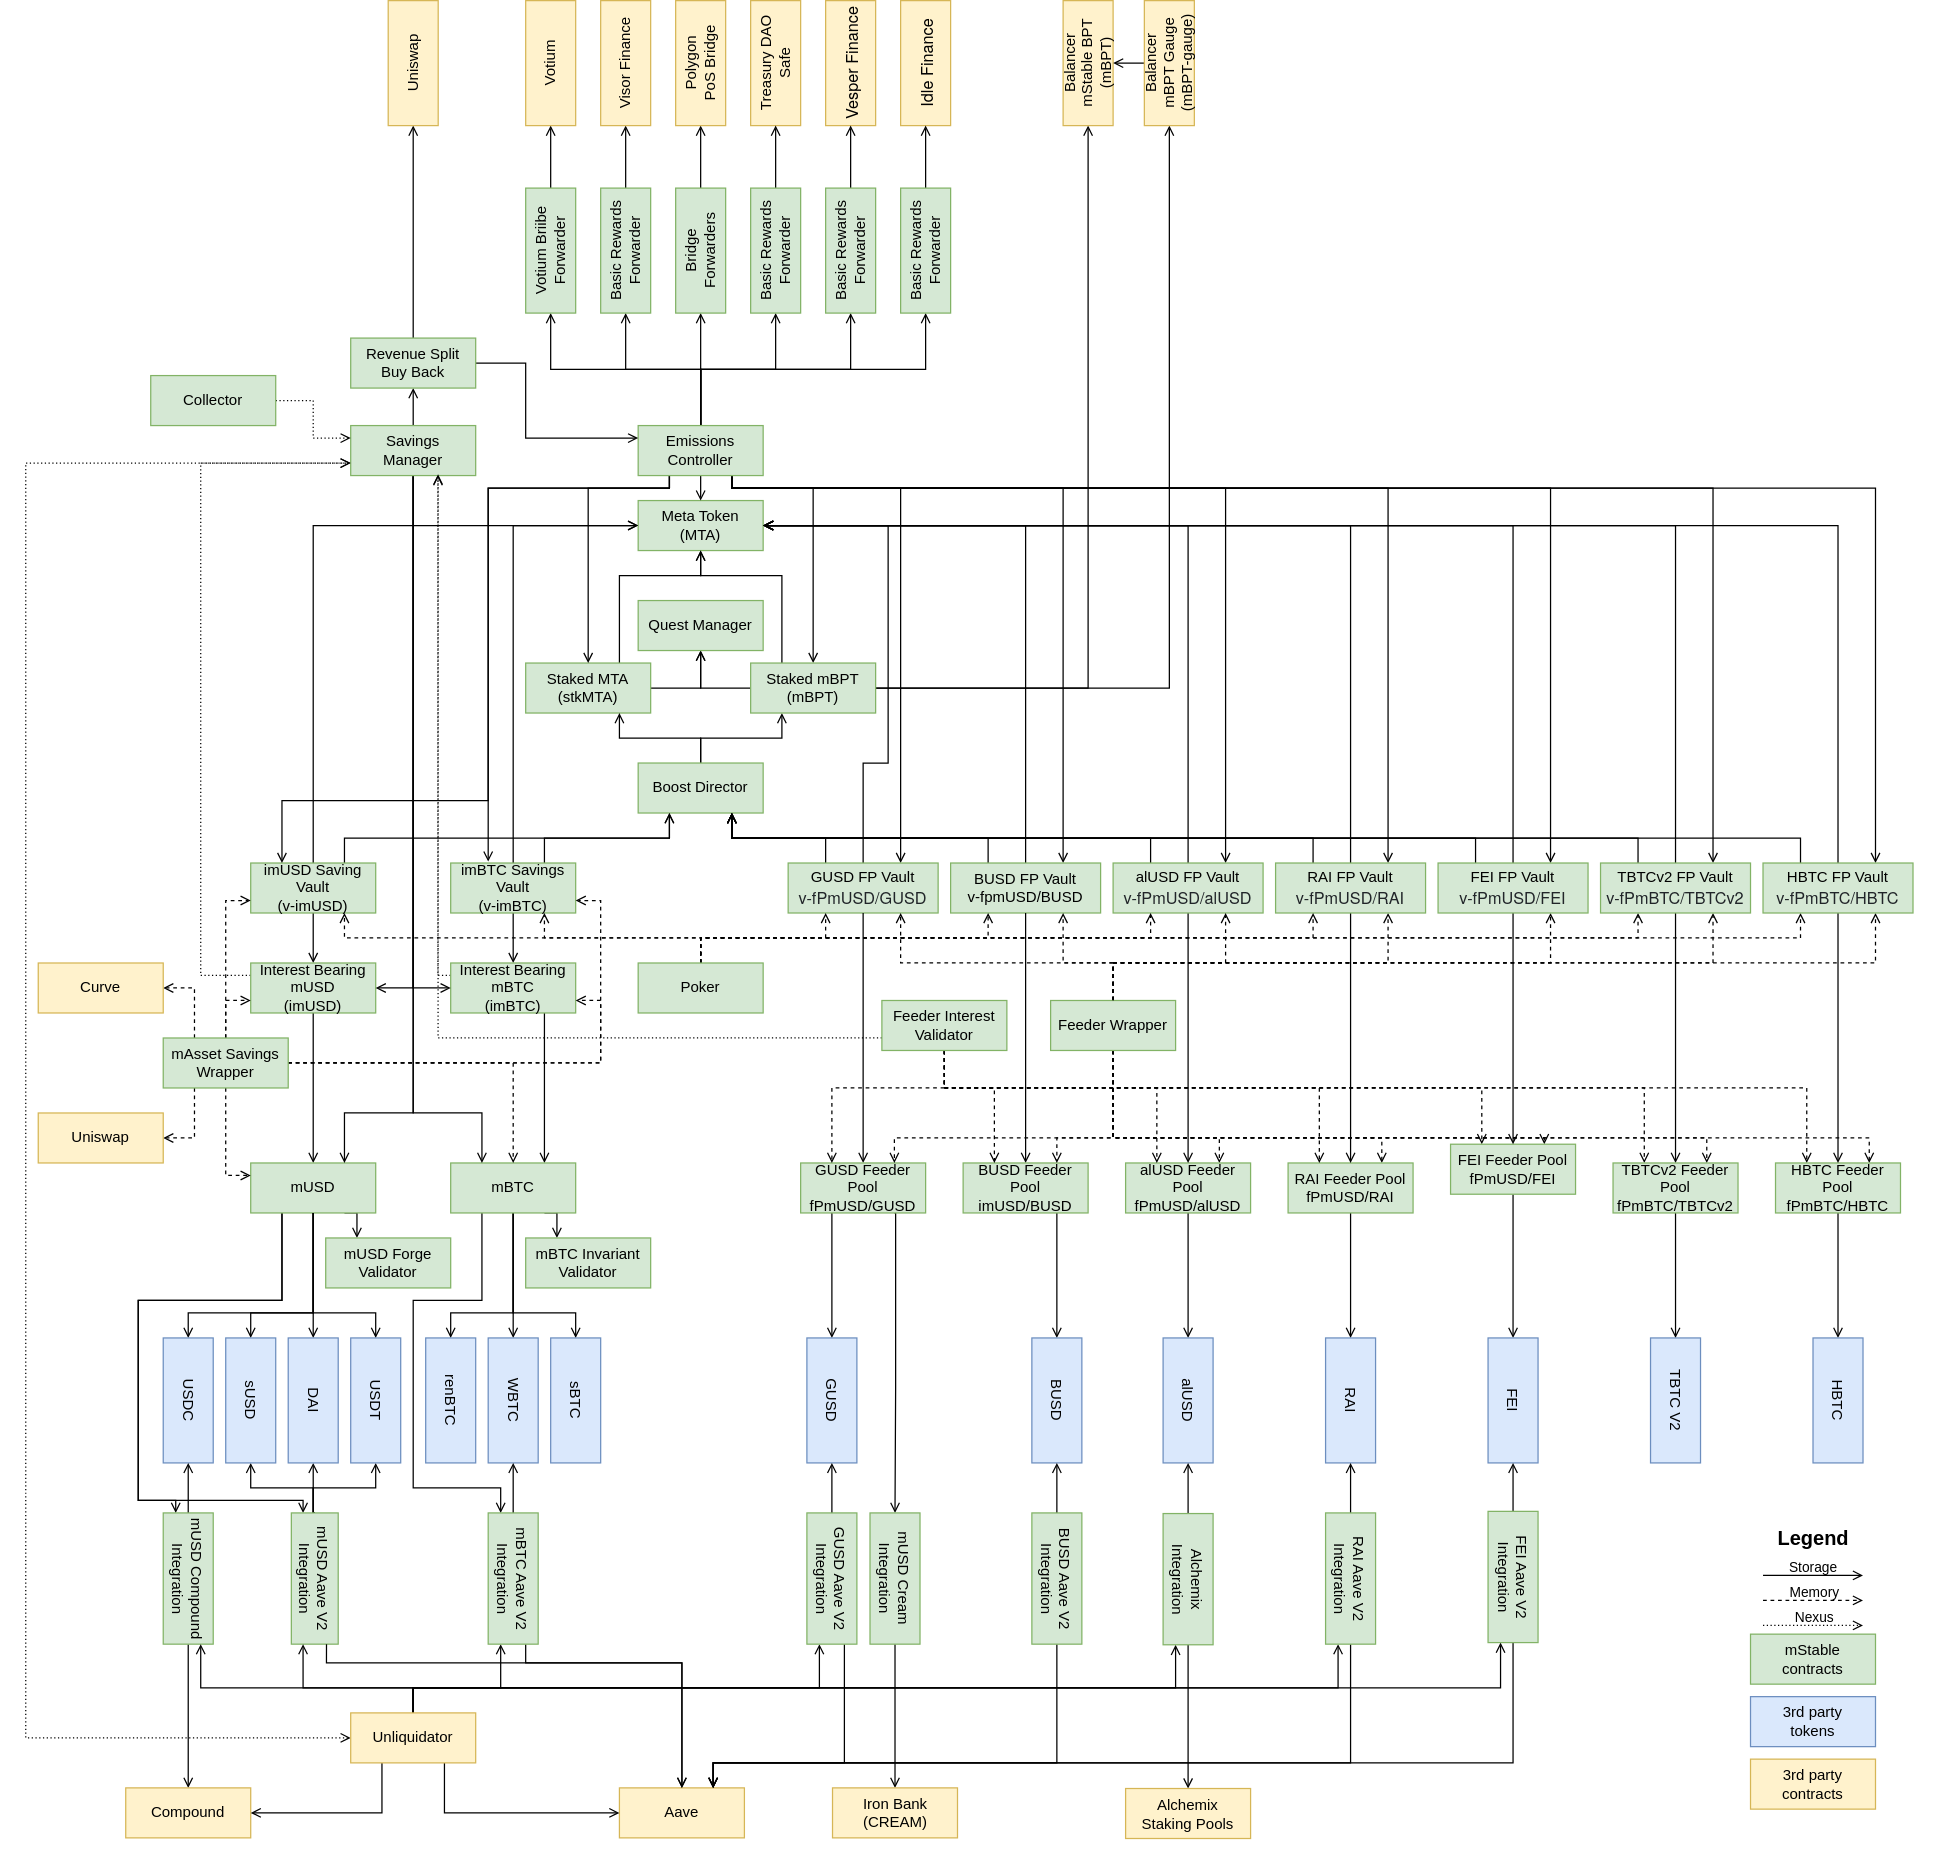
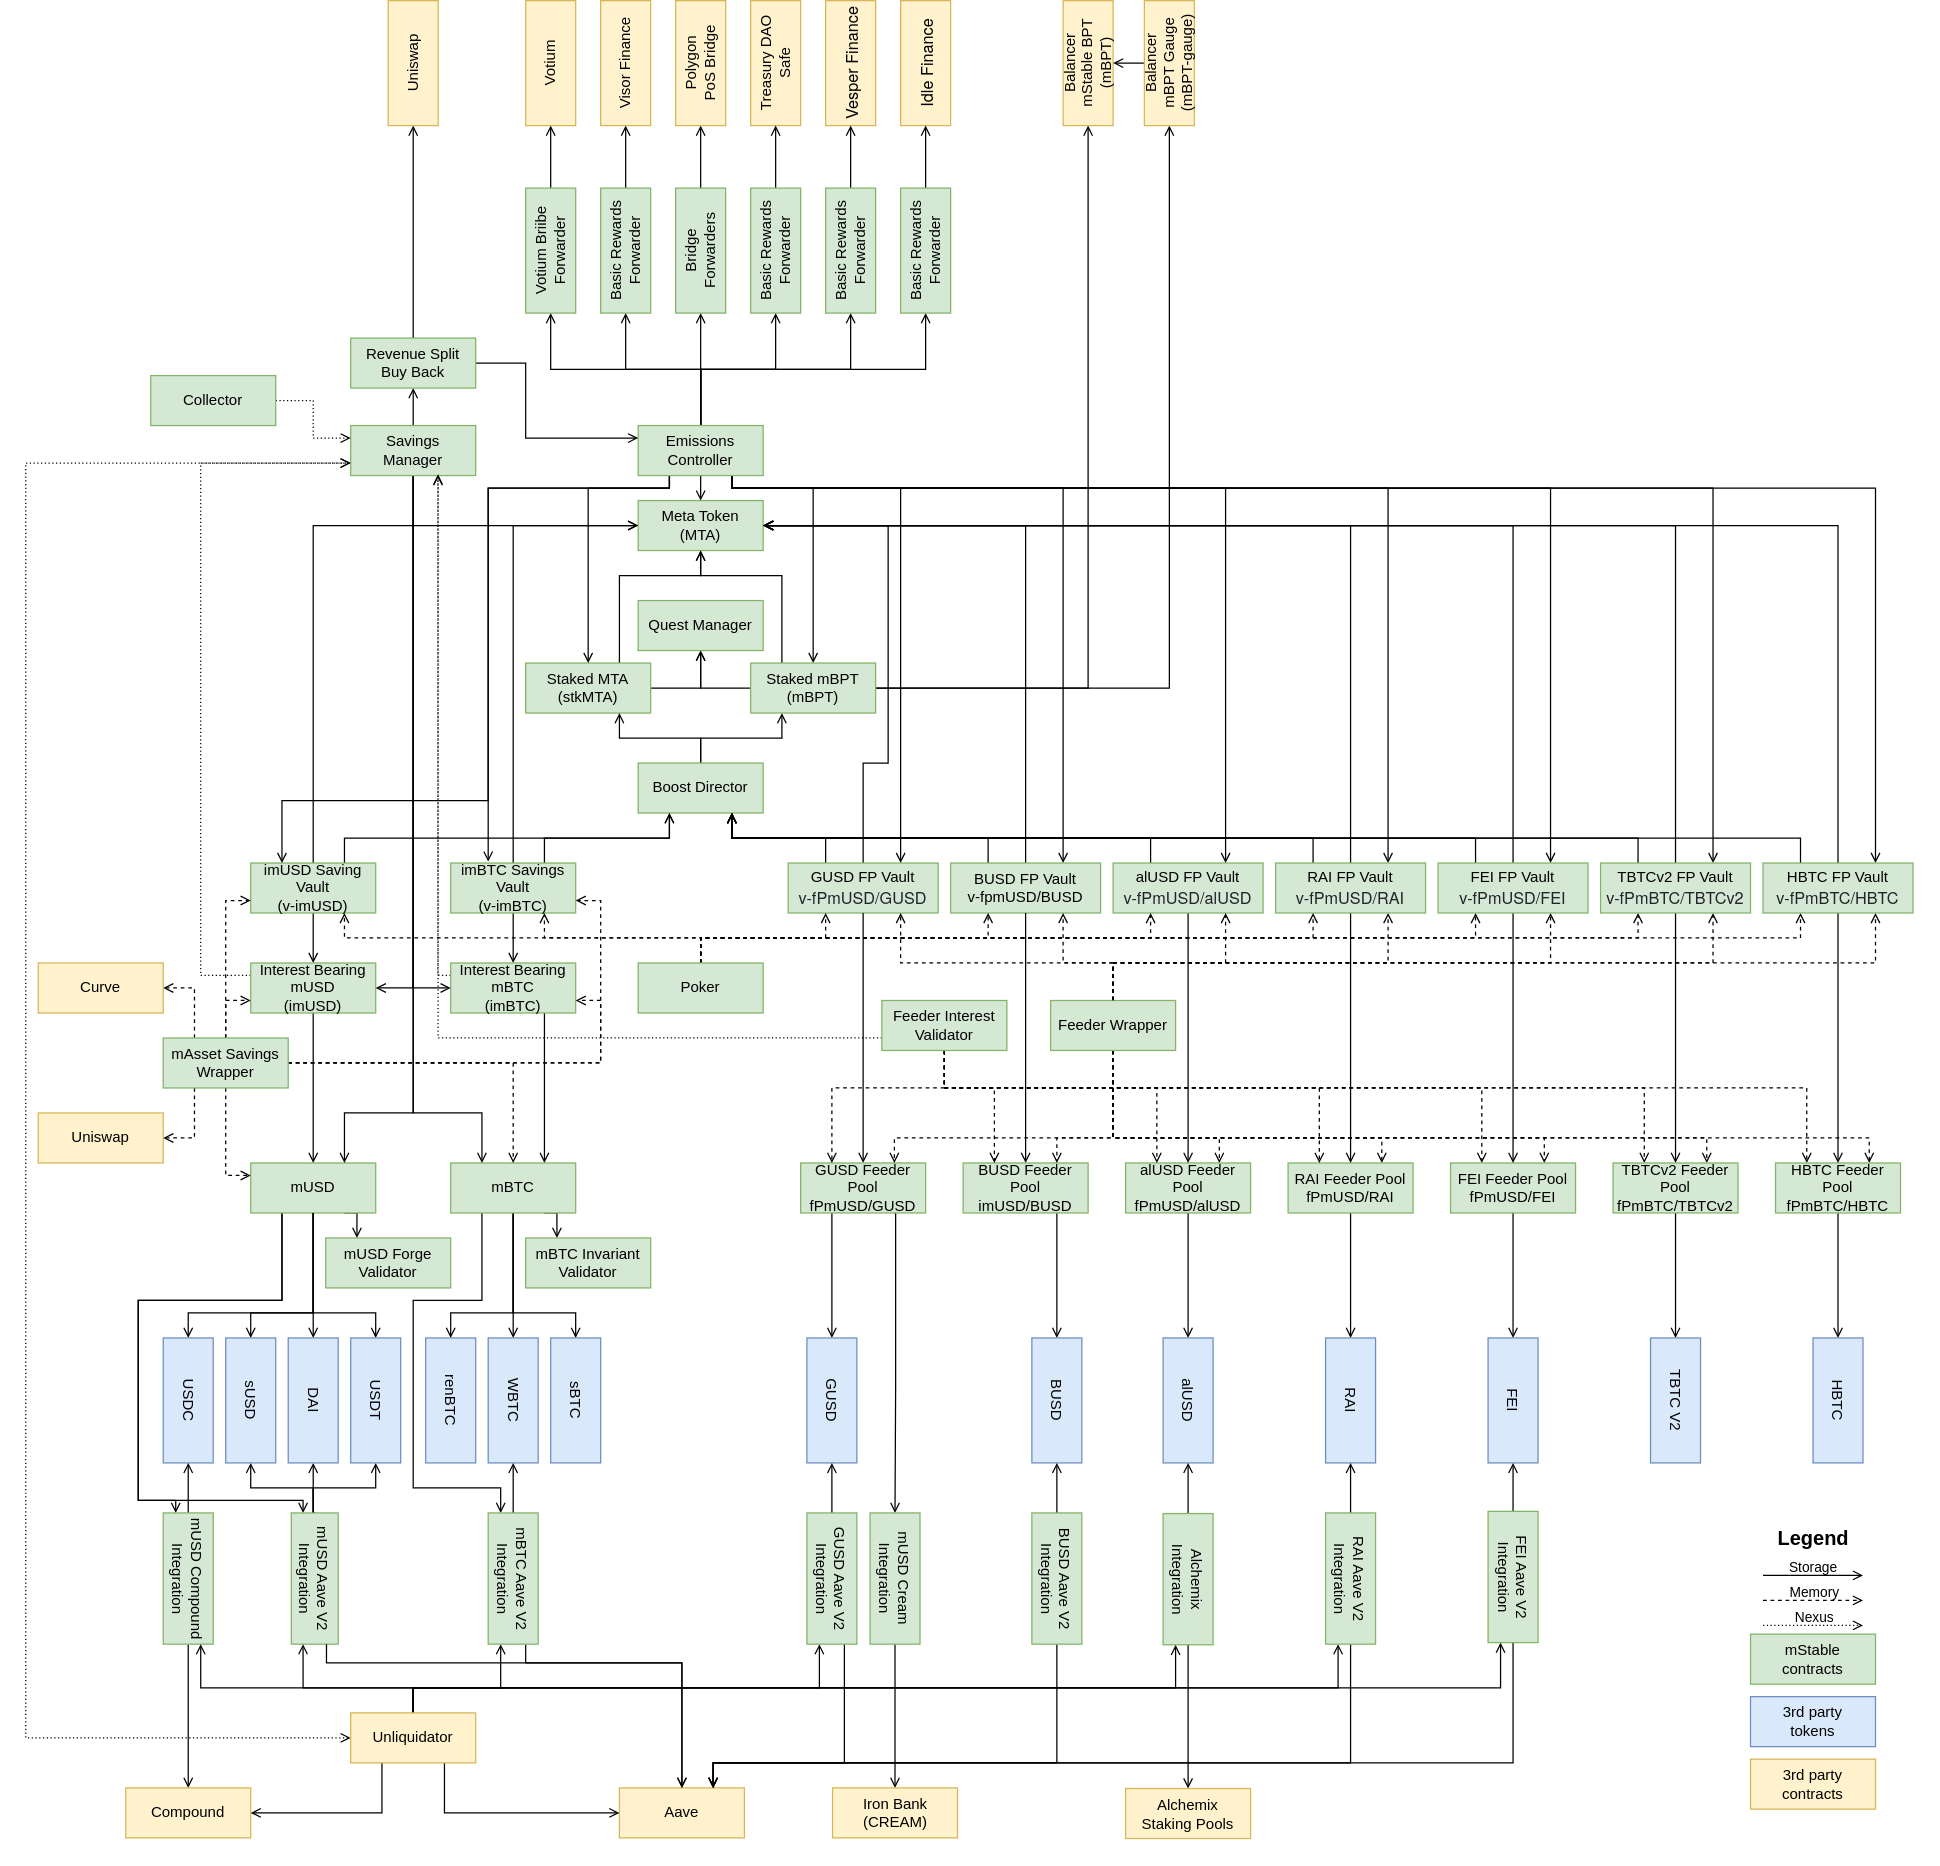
(1188, 695) -> none
none -> (1476, 926)
(1513, 1169) -> (1513, 1188)
